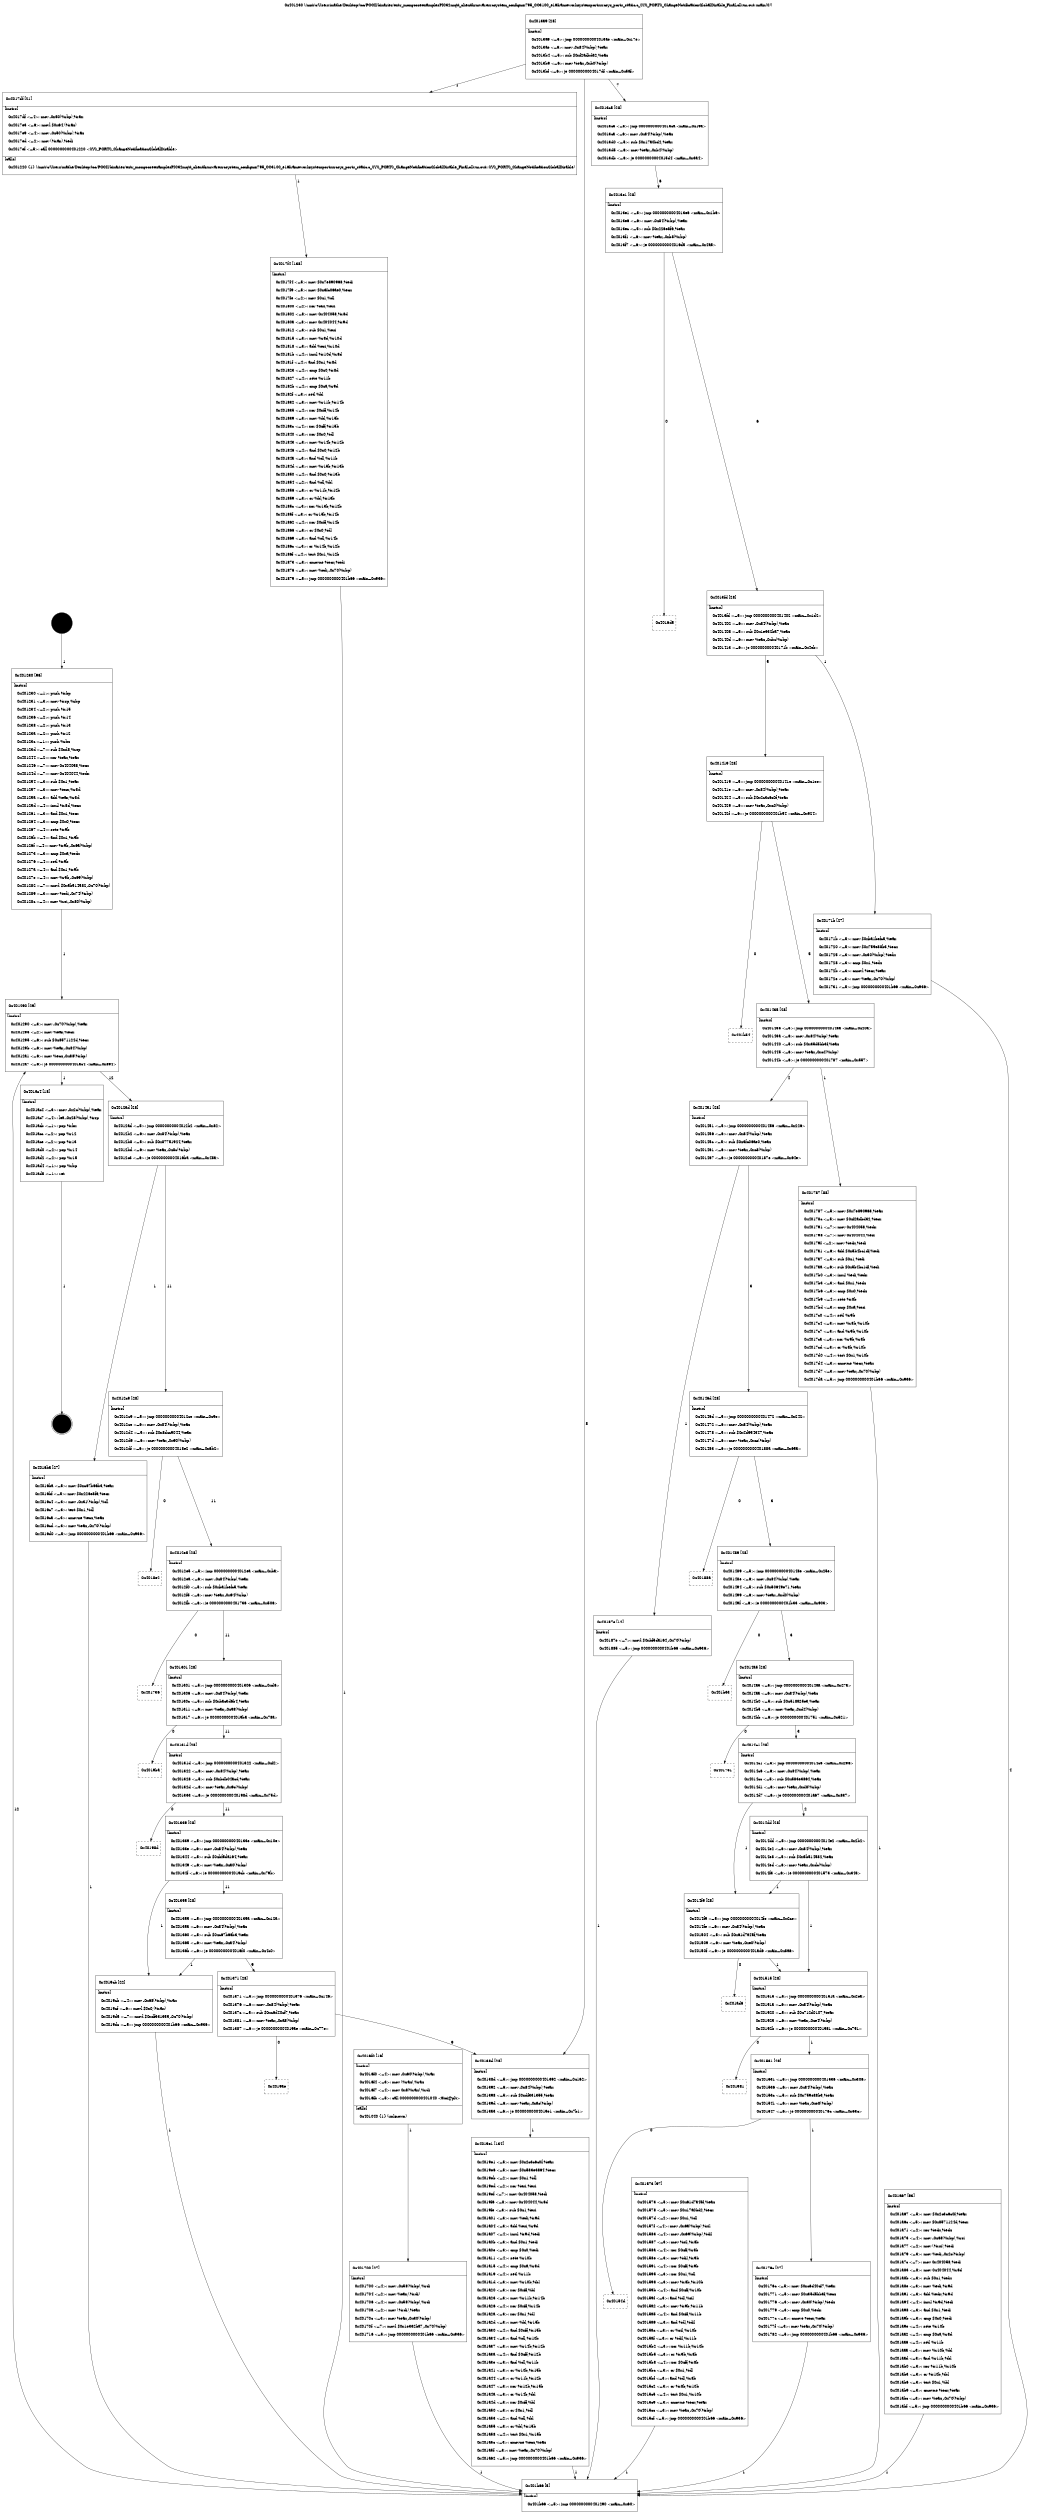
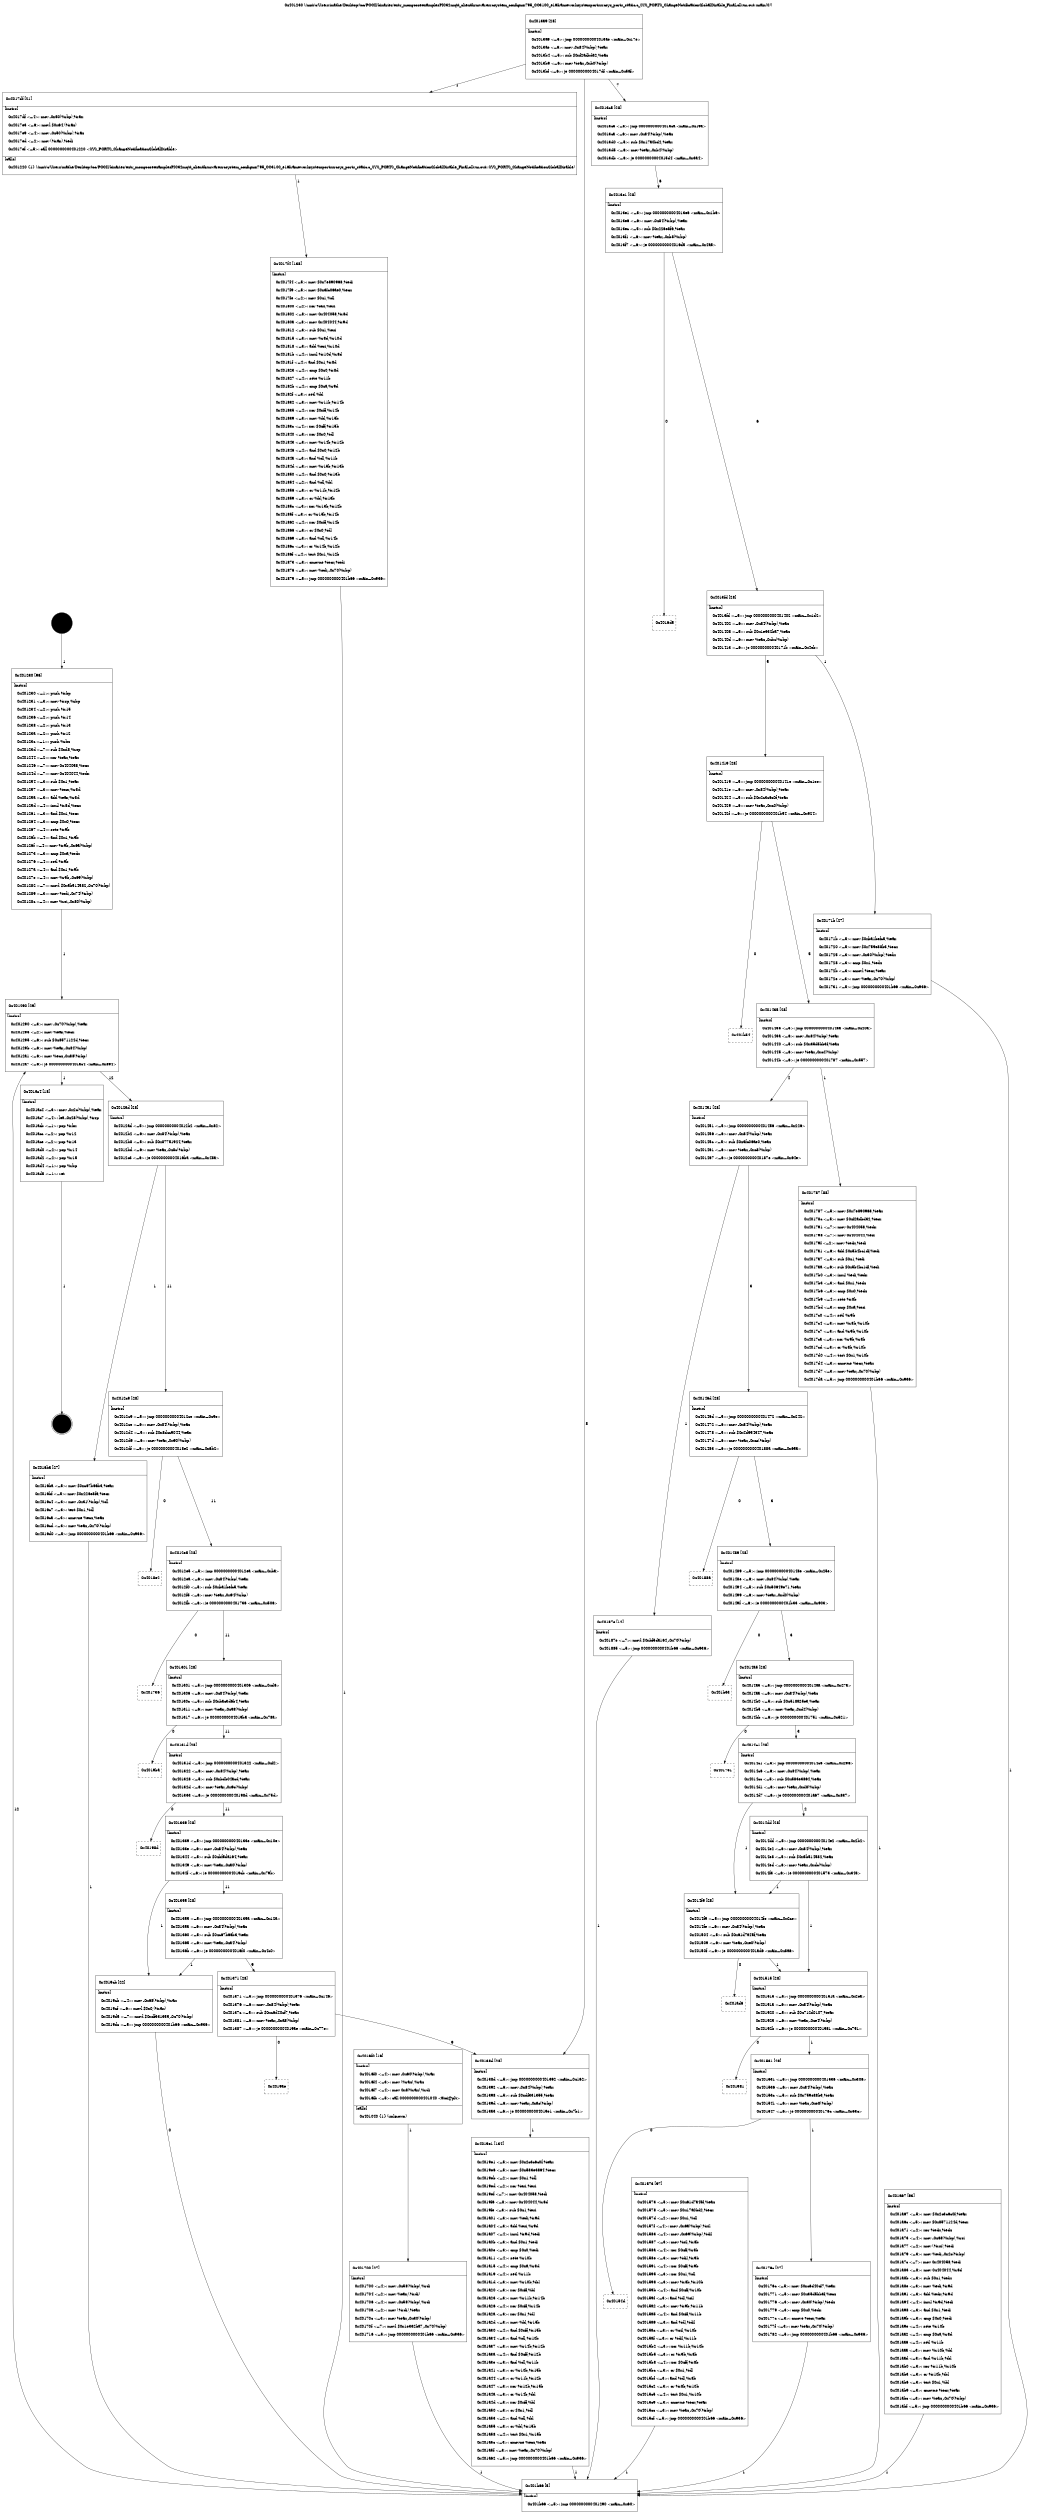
(1010, 1771) -> (1010, 1771)
(169, 2131) -> (169, 2131)
